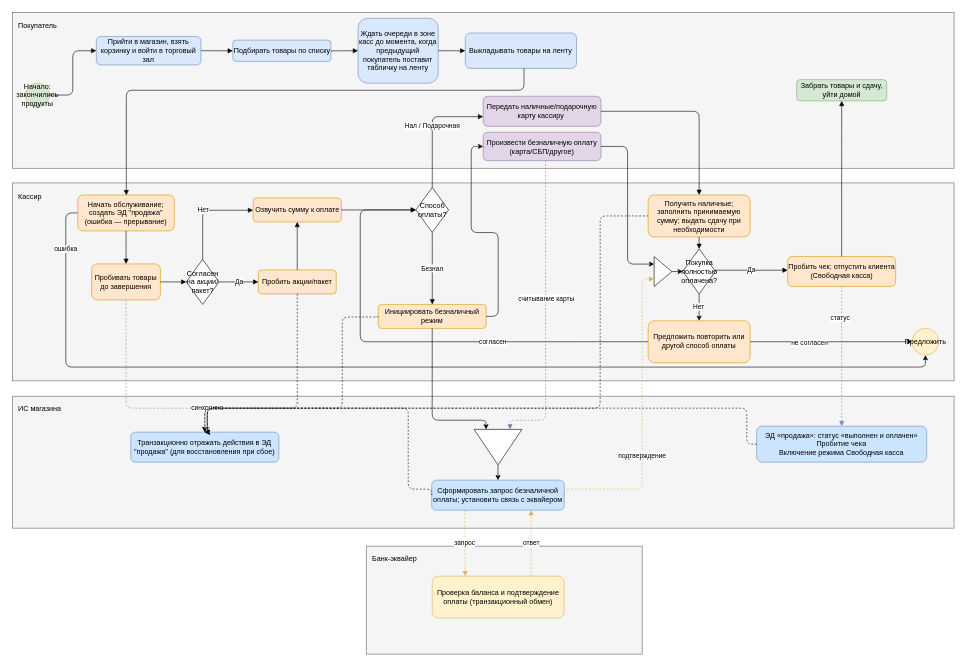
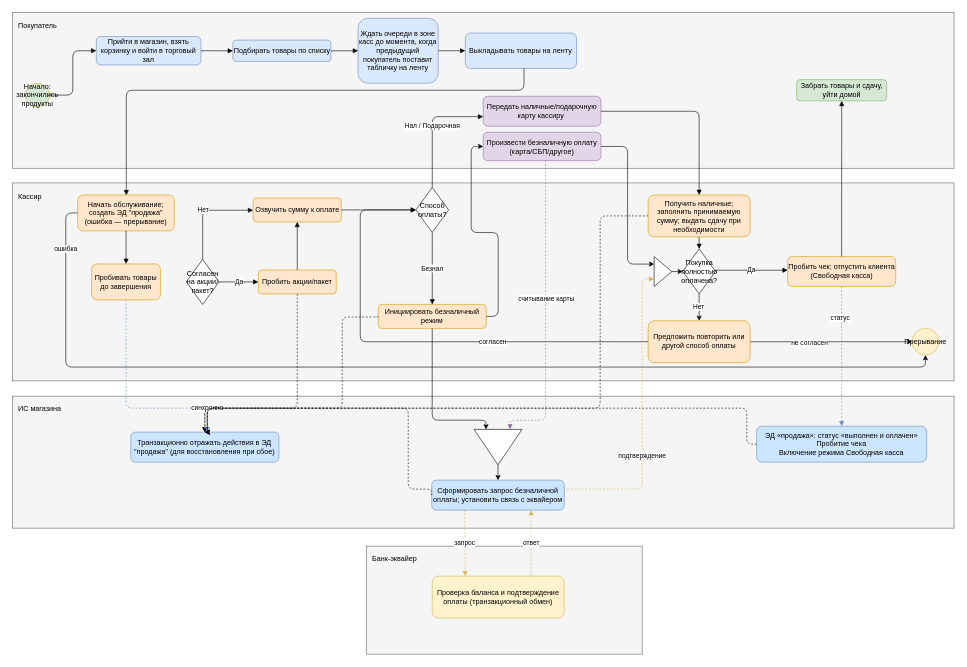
(180, 282) -> none
(926, 342) -> (926, 342)
